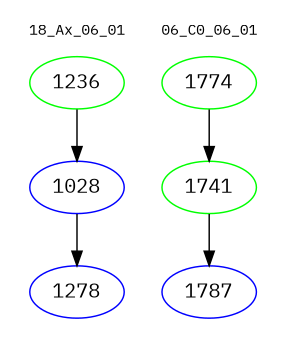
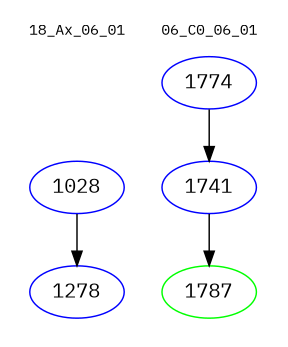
(77, 83) -> none
(209, 83) -> (209, 83)
(209, 187) -> (209, 187)
(209, 292) -> (209, 292)
